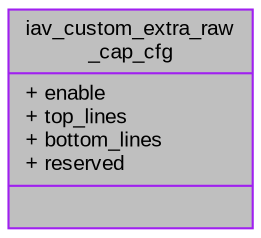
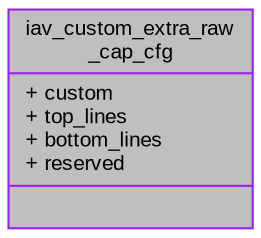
(66, 93) -> (70, 93)
